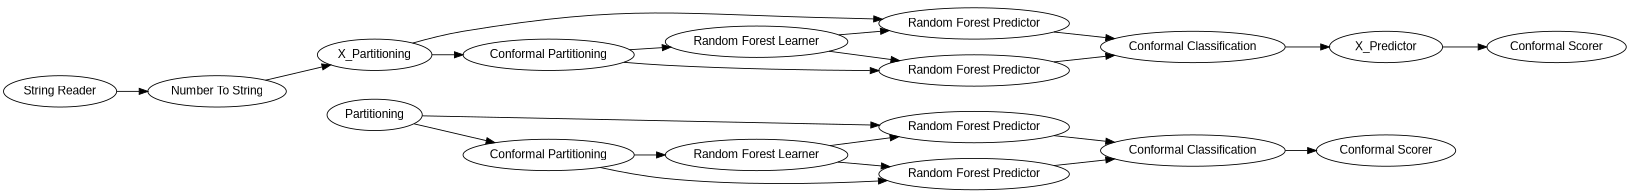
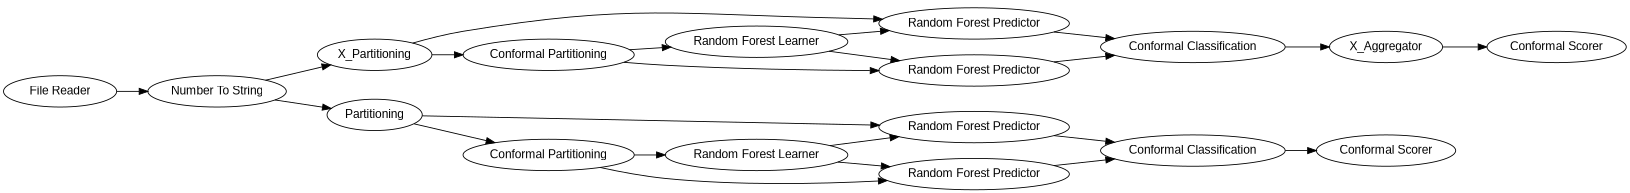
(1386, 47) -> (1386, 47)
(60, 91) -> (60, 91)
none -> (299, 104)
